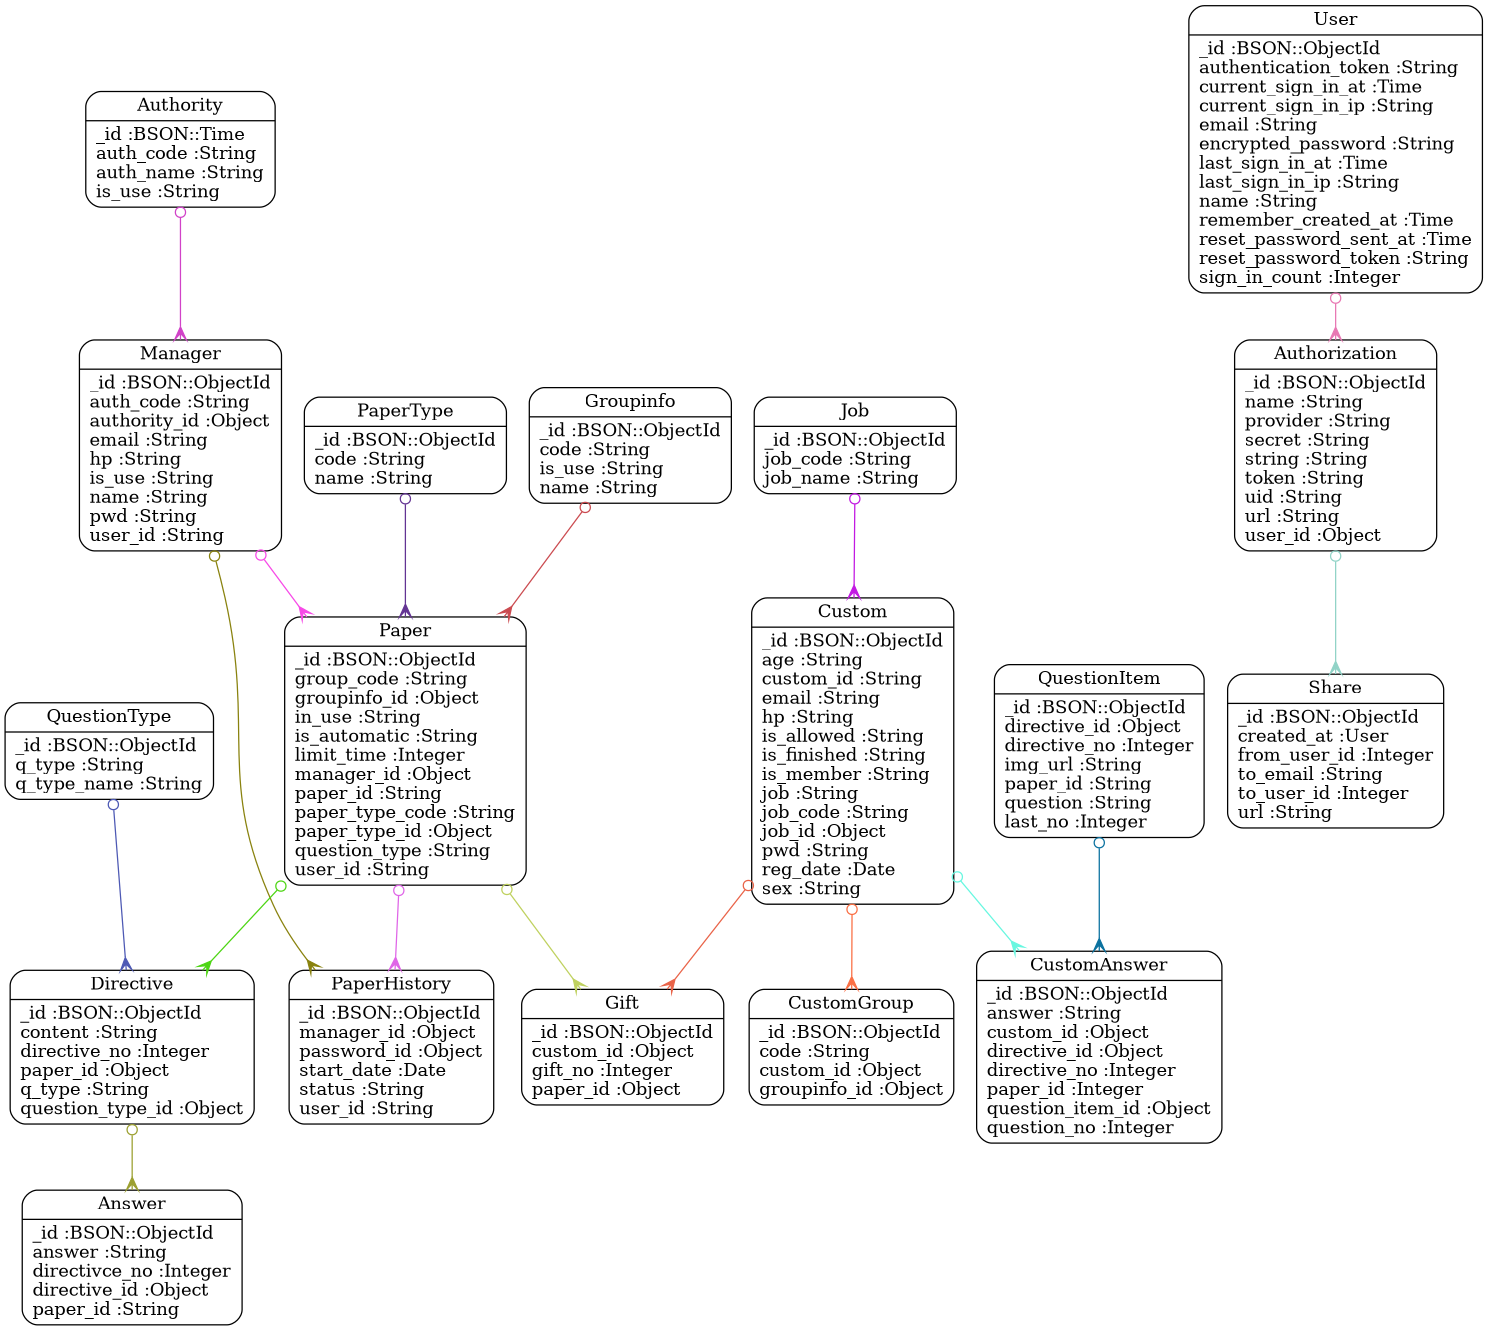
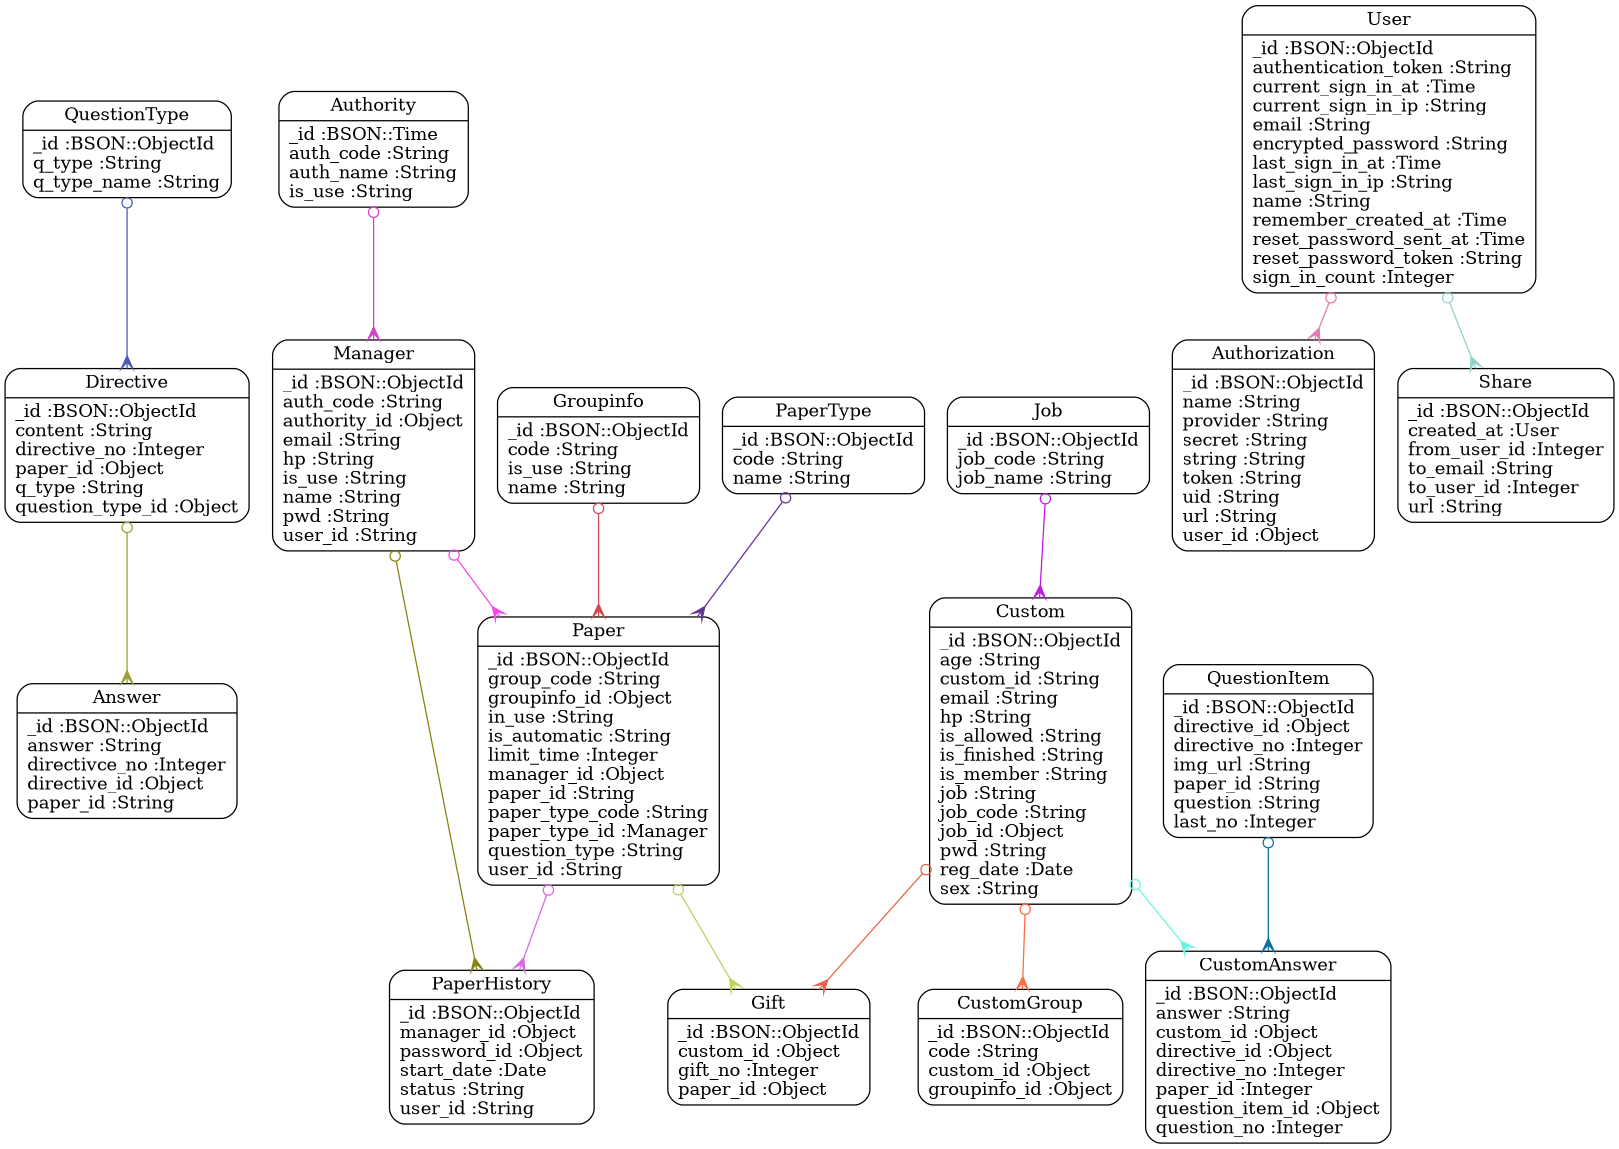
(1336, 611) -> (1460, 330)
(394, 832) -> (598, 832)
(244, 926) -> none
